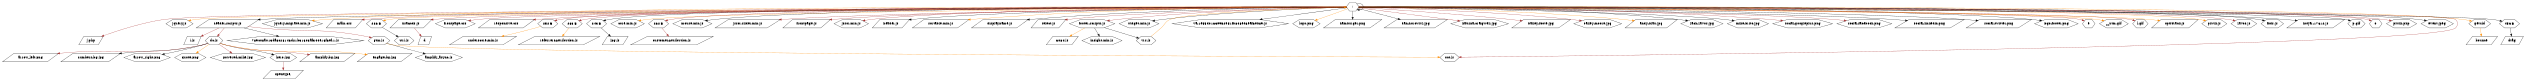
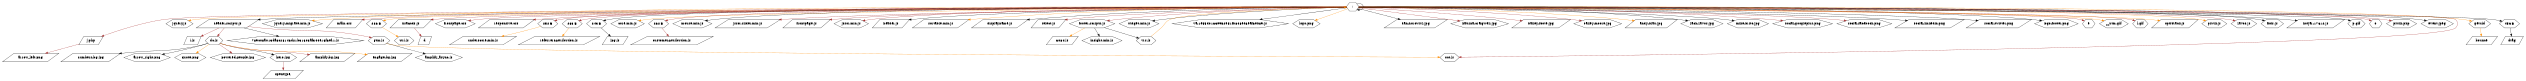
(1353, 24) -> none
(389, 32) -> (389, 32)
(123, 51) -> (64, 48)
(238, 58) -> (238, 58)
